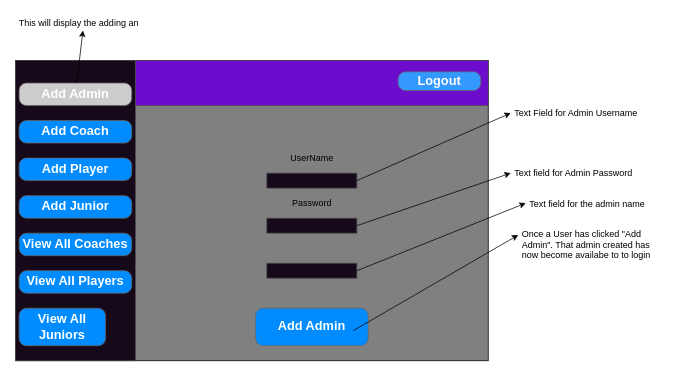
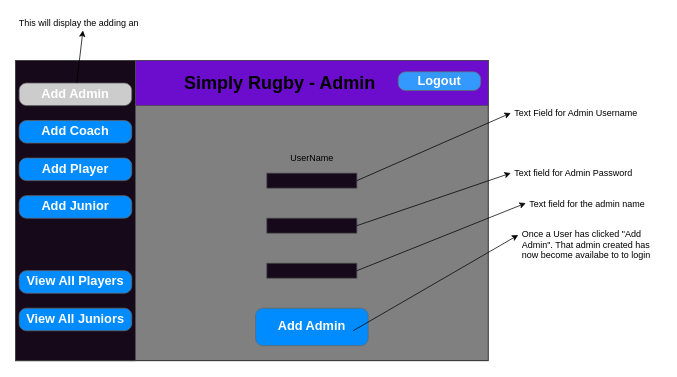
none -> (282, 83)
(312, 203) -> none
(75, 244) -> none
(62, 327) -> (75, 319)
